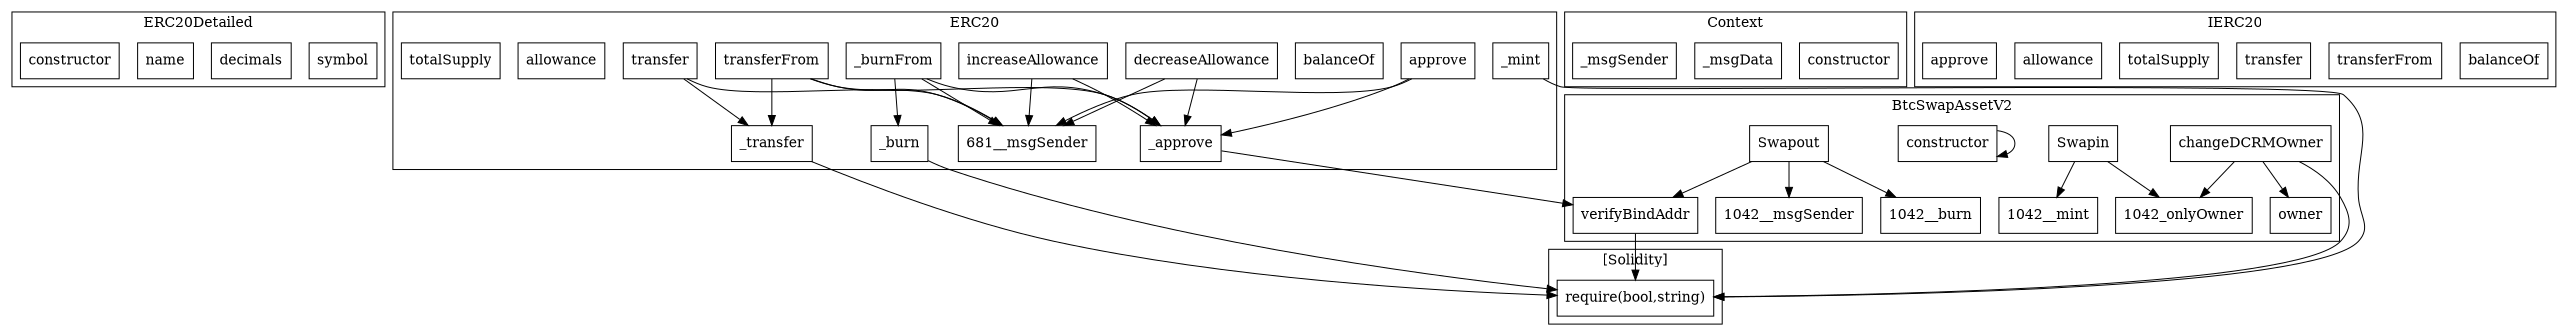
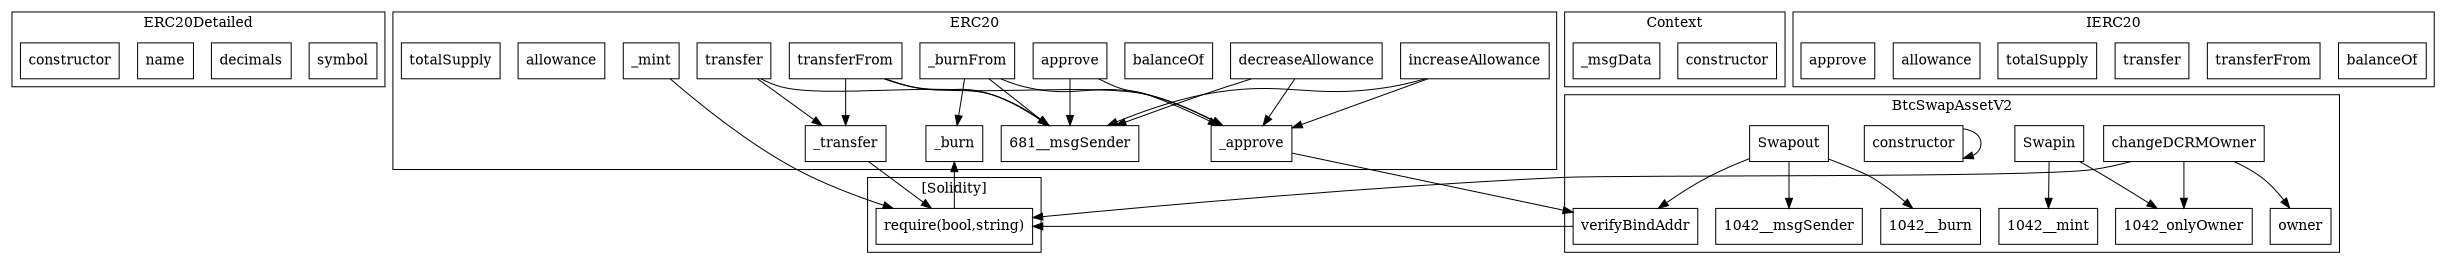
(1624, 61) -> none
(1234, 242) -> (954, 190)
